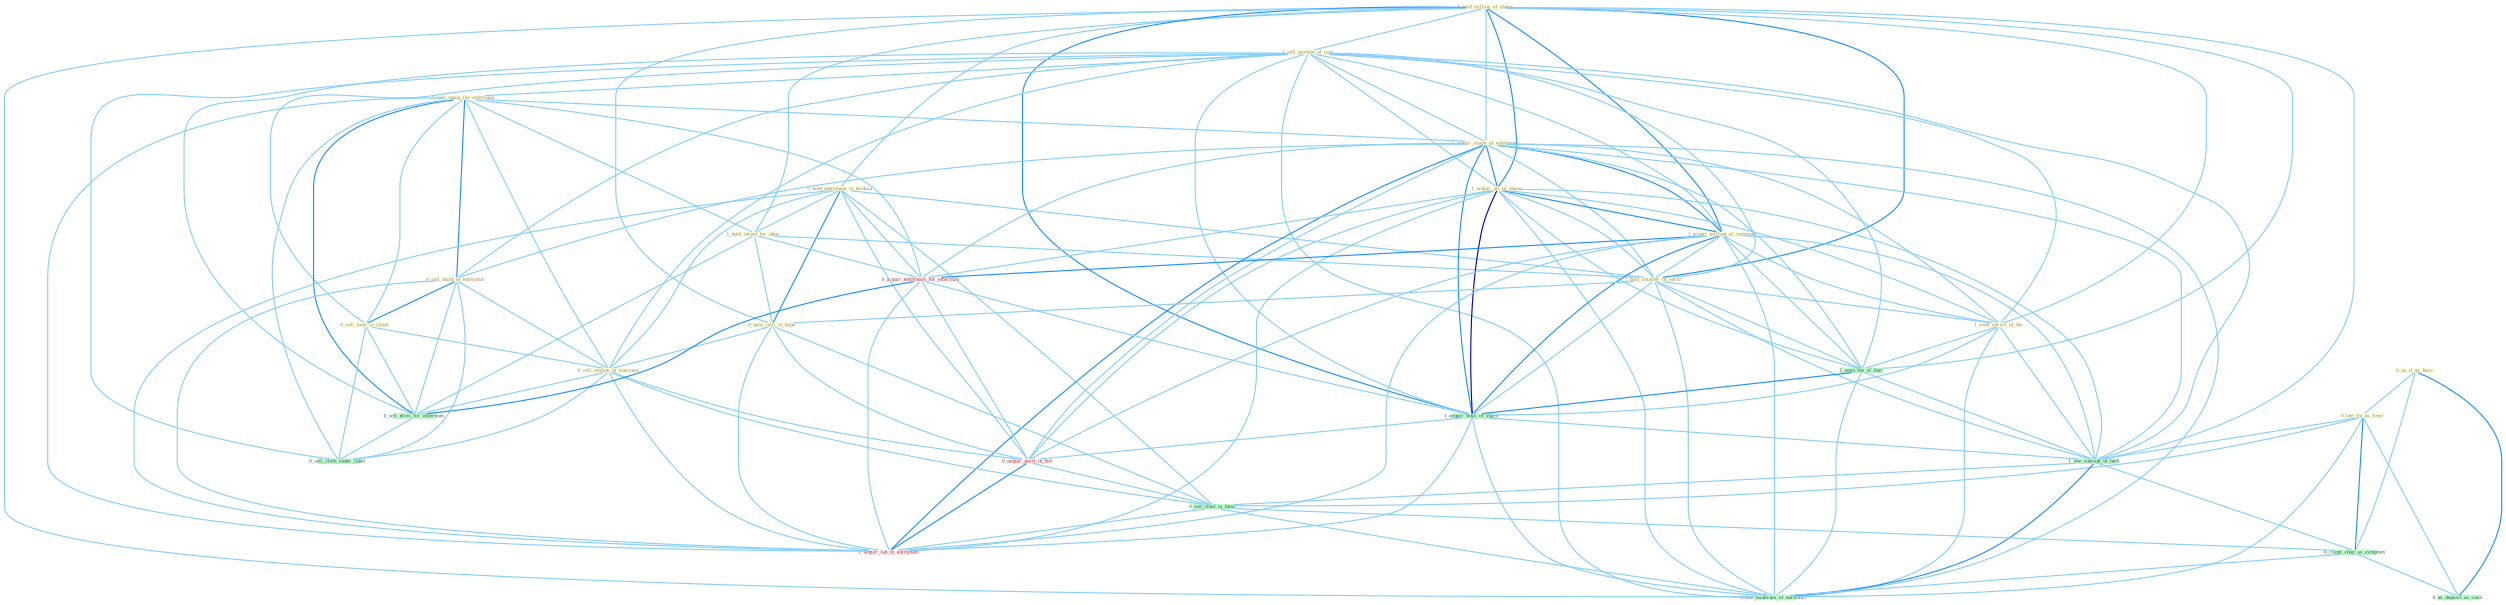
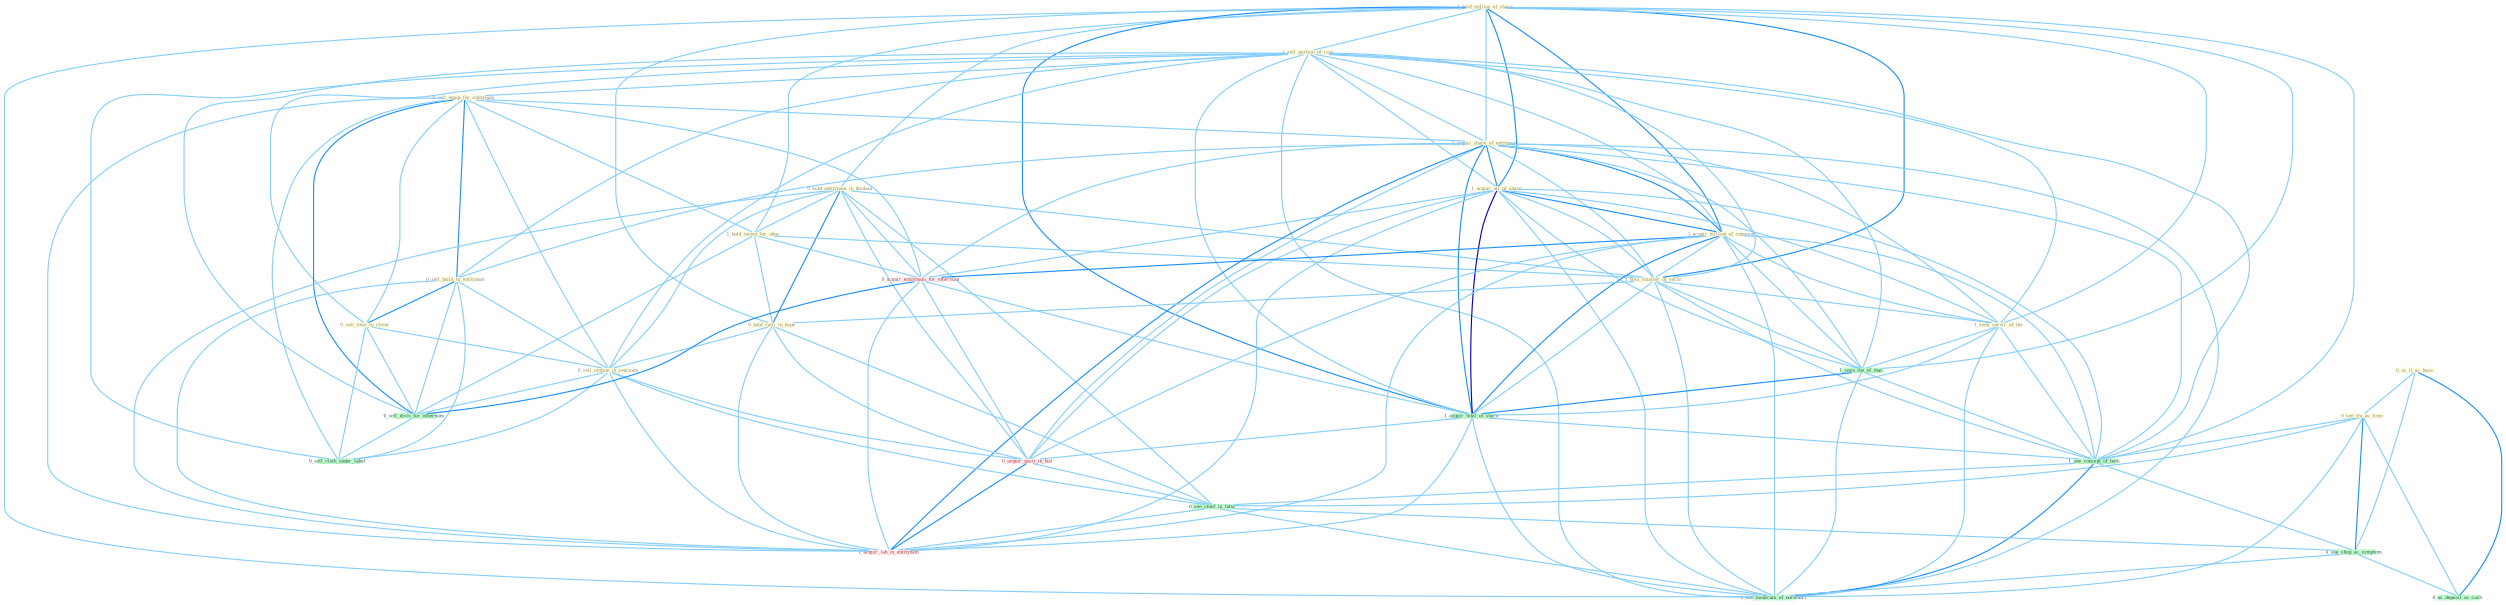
(2355, 552) -> (2355, 552)
